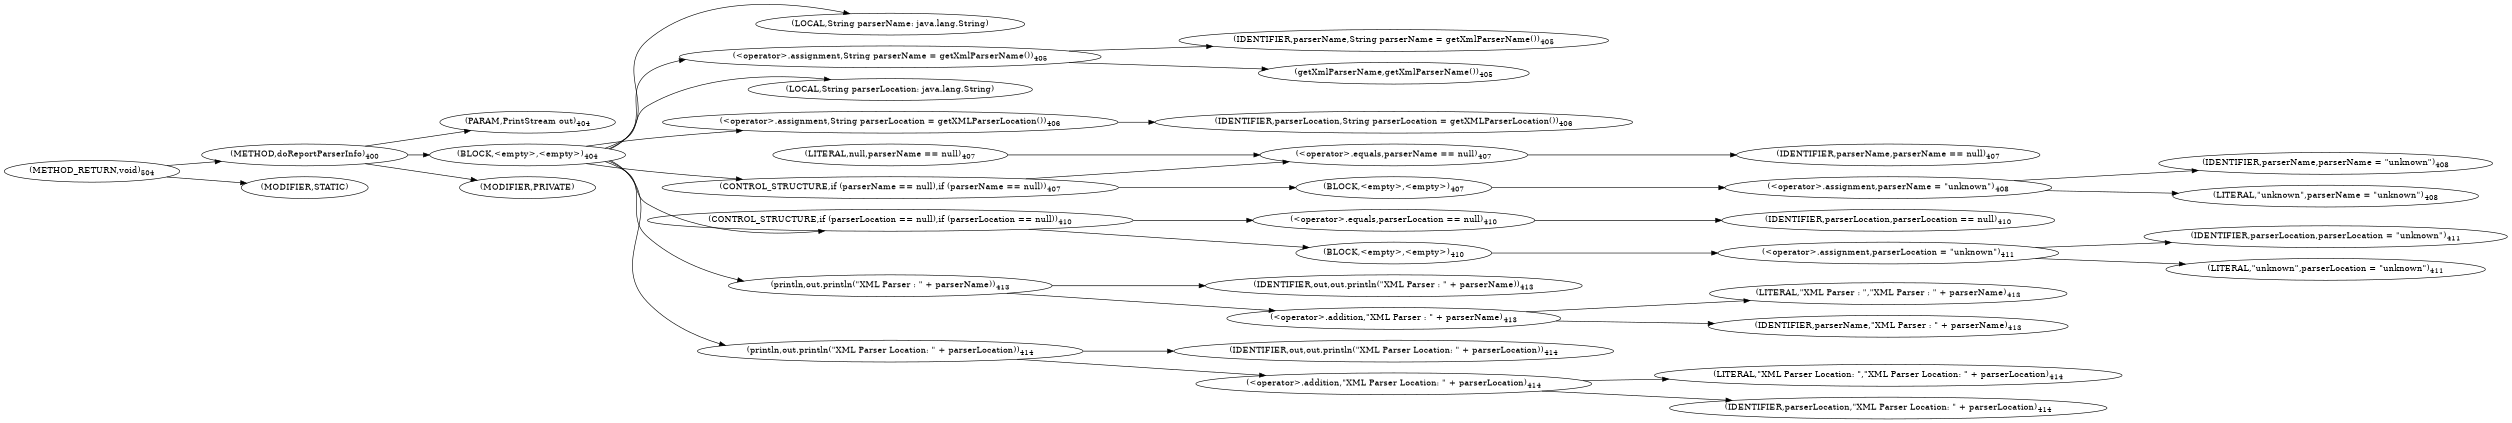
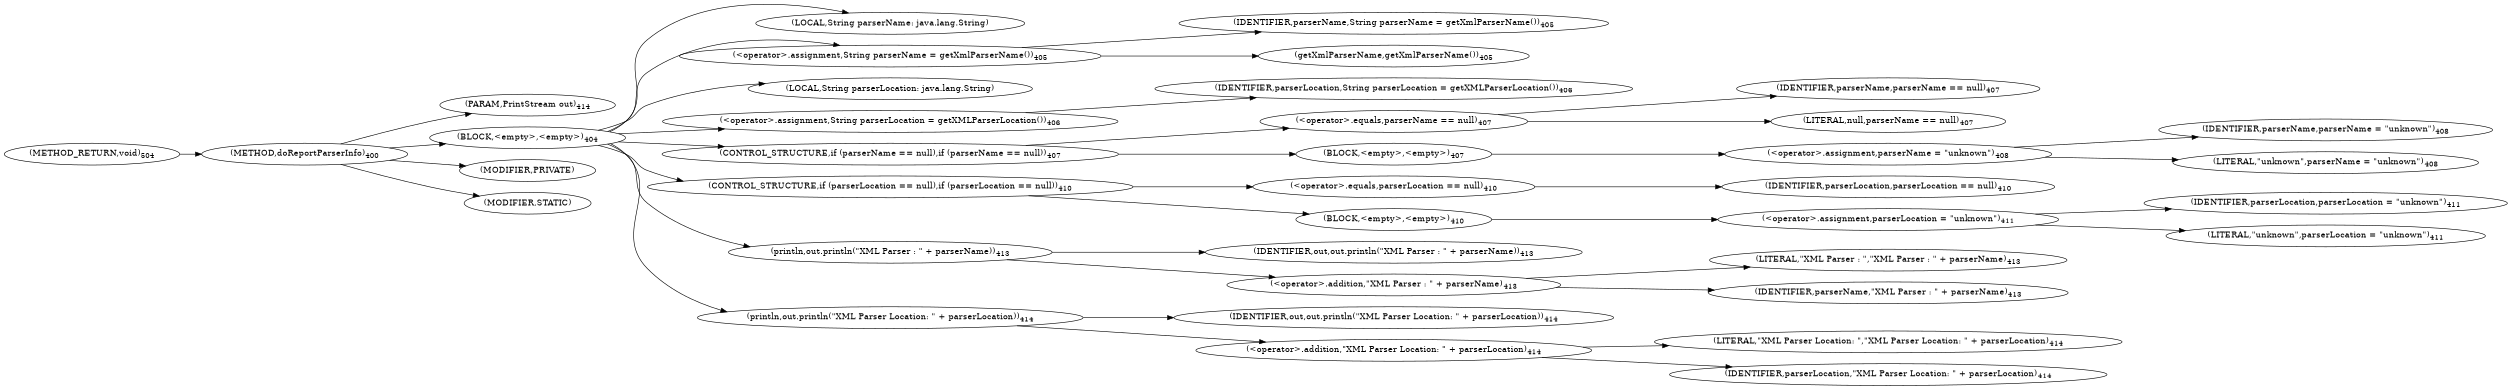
(583, 121) -> (583, 104)
(1131, 155) -> (1646, 121)
(204, 180) -> (407, 182)
